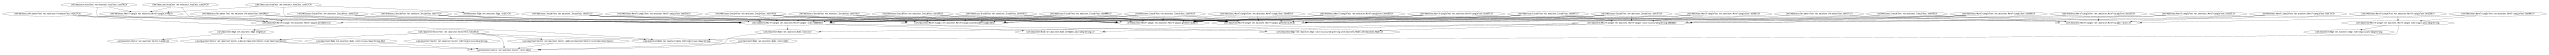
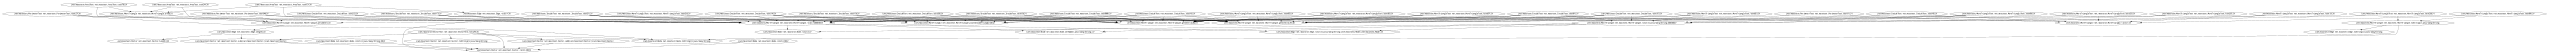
(653, 48) -> (433, 25)
